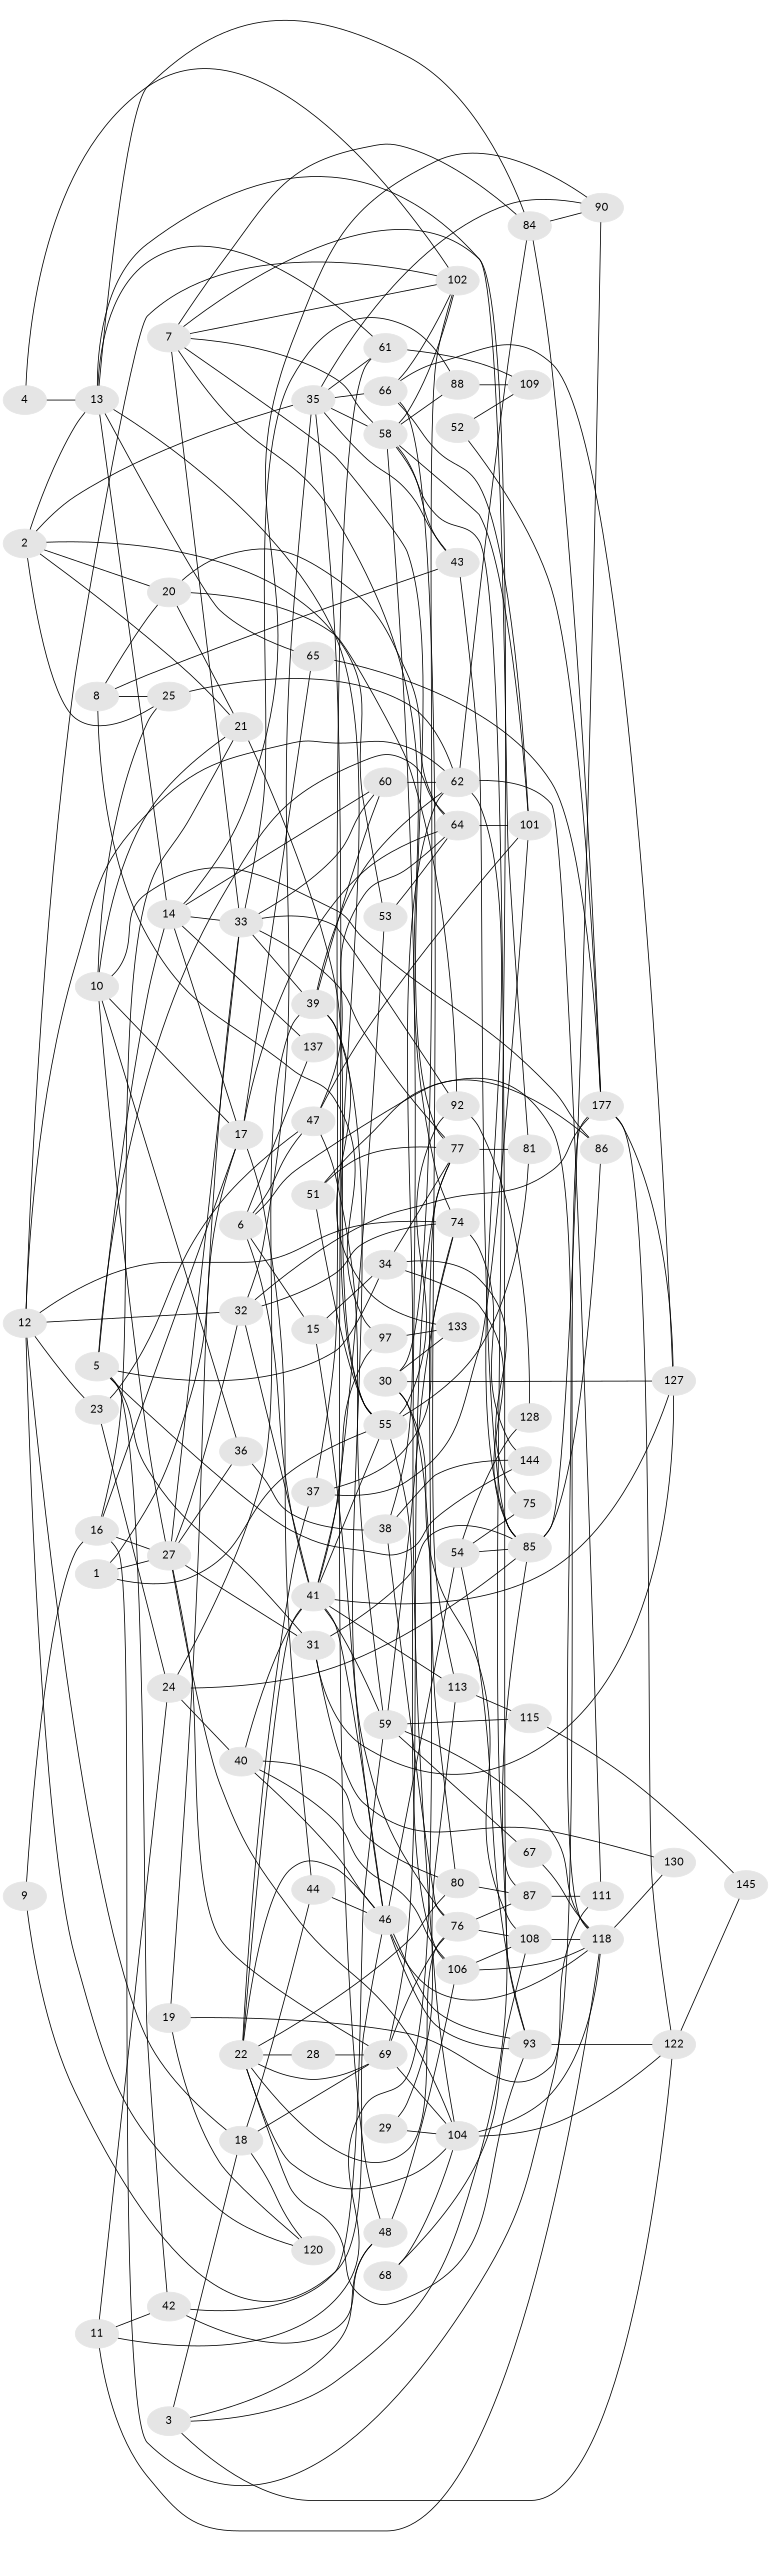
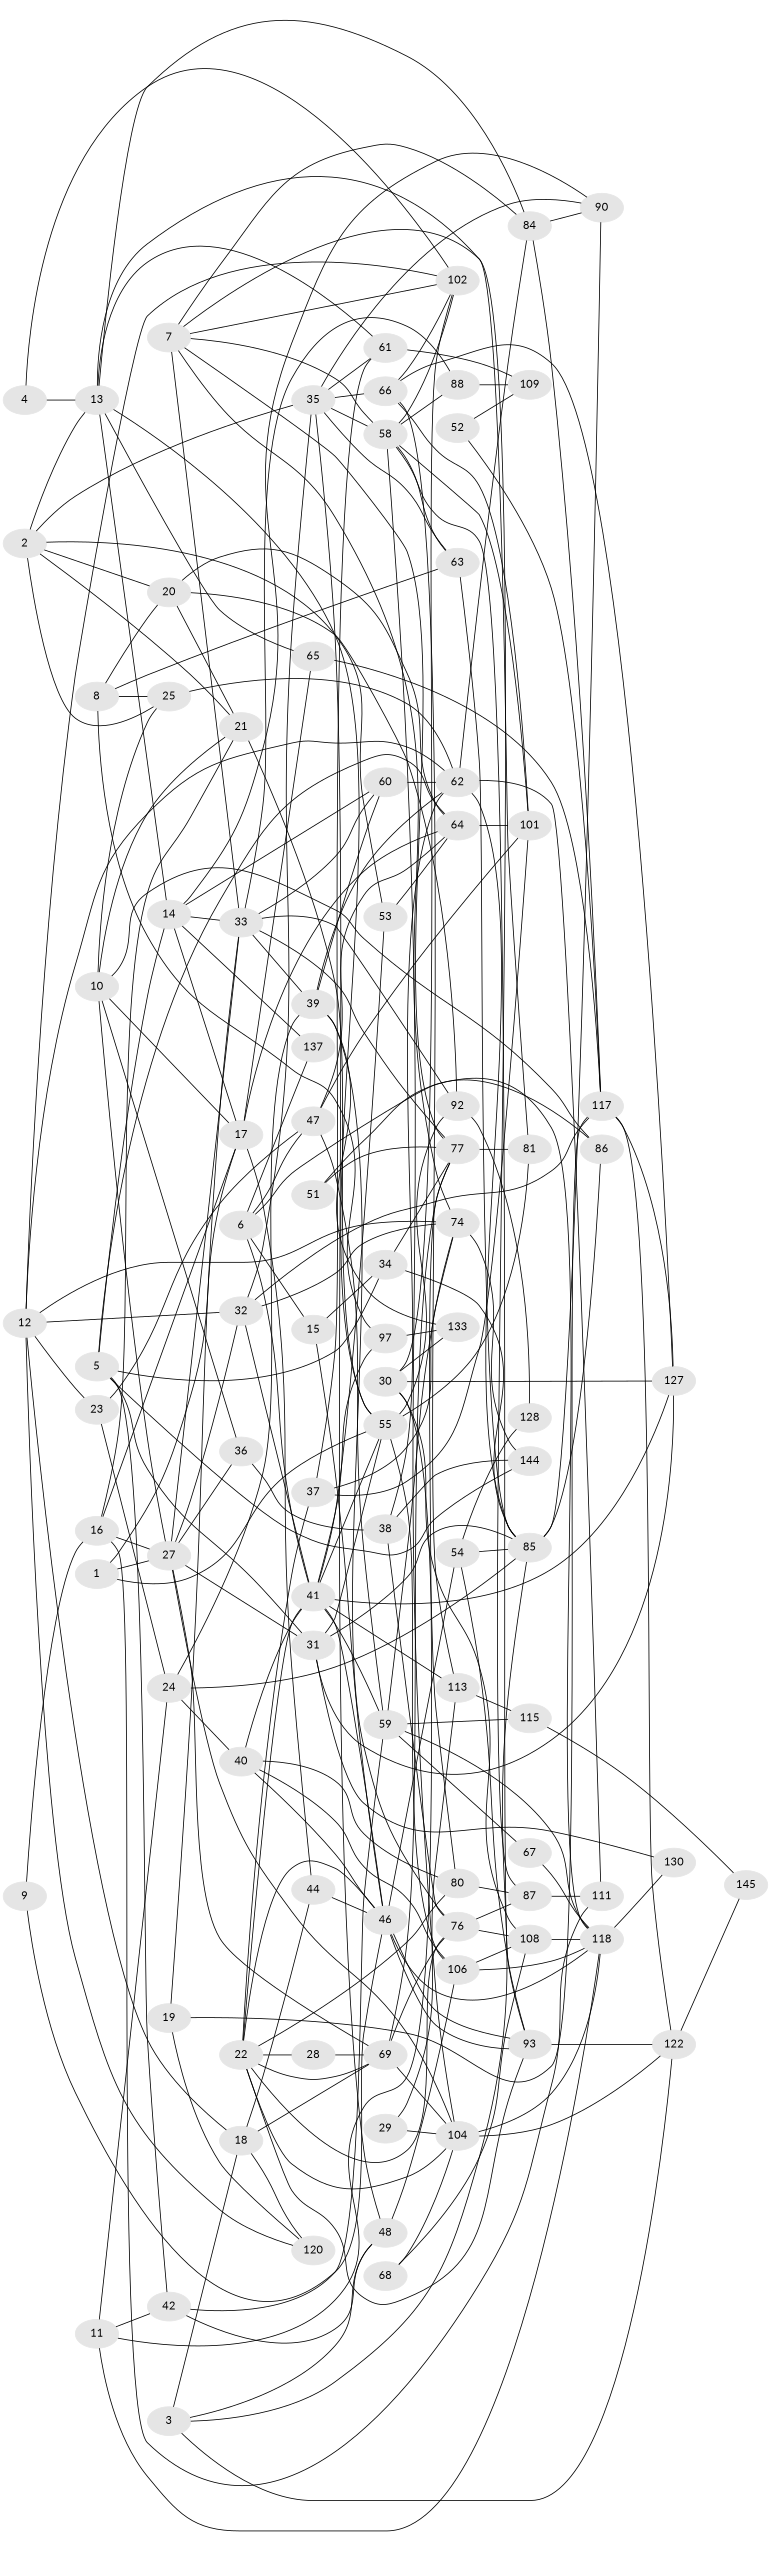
(458, 563) -> (458, 563)
(602, 1106) -> (602, 1106)
(331, 1288) -> (369, 1488)
(530, 1504) -> none
